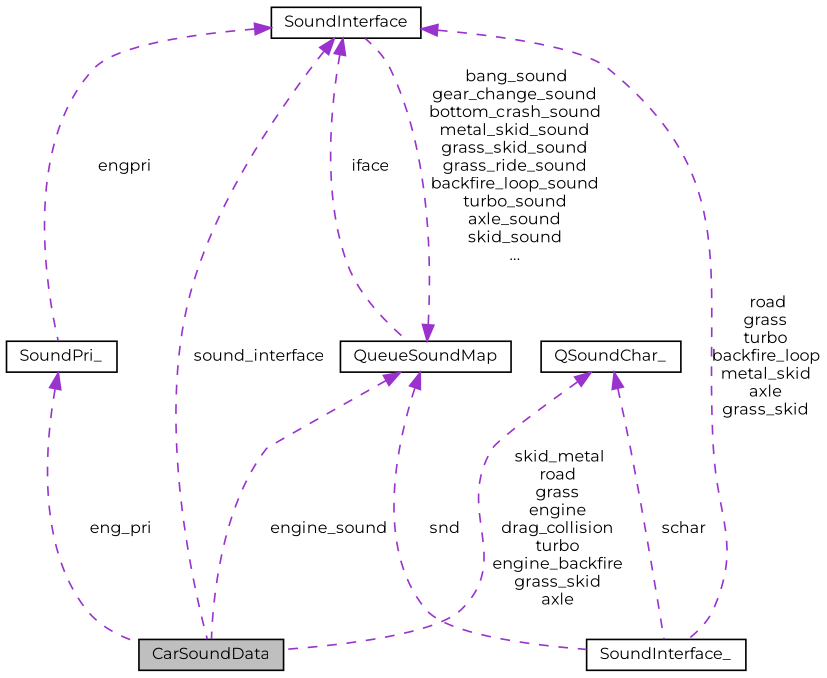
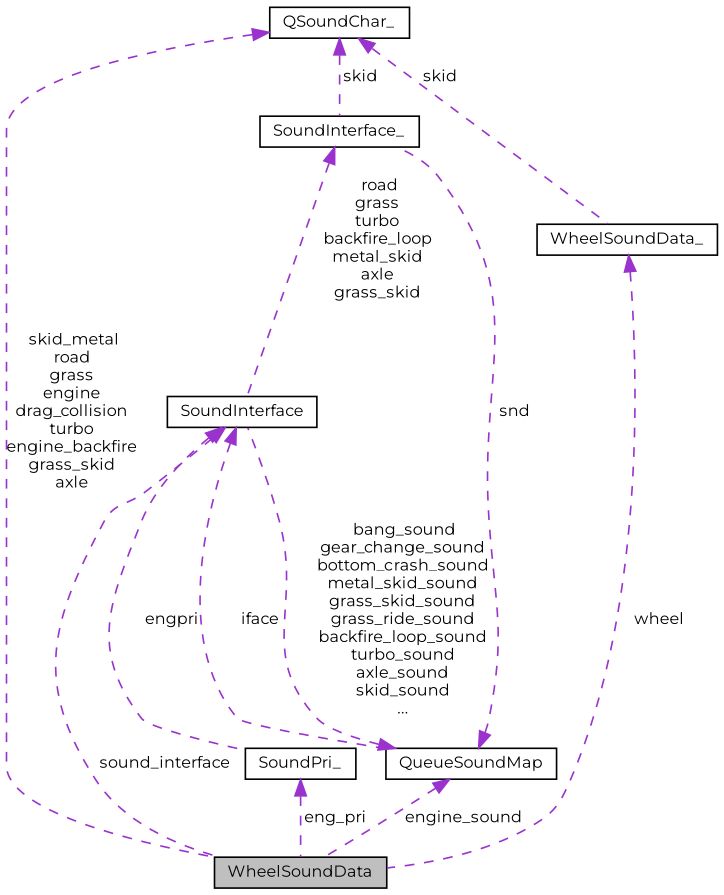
none -> (627, 240)
(709, 256) -> (288, 280)
(682, 529) -> (359, 77)
(211, 655) -> (301, 873)
